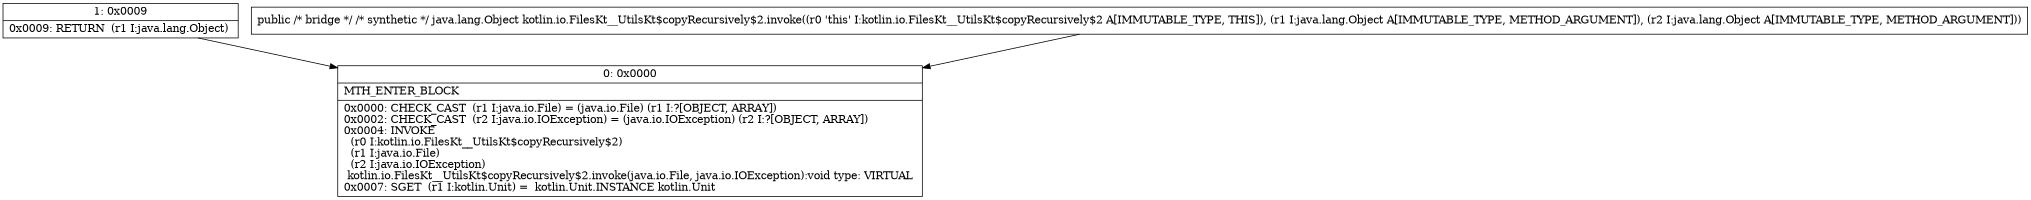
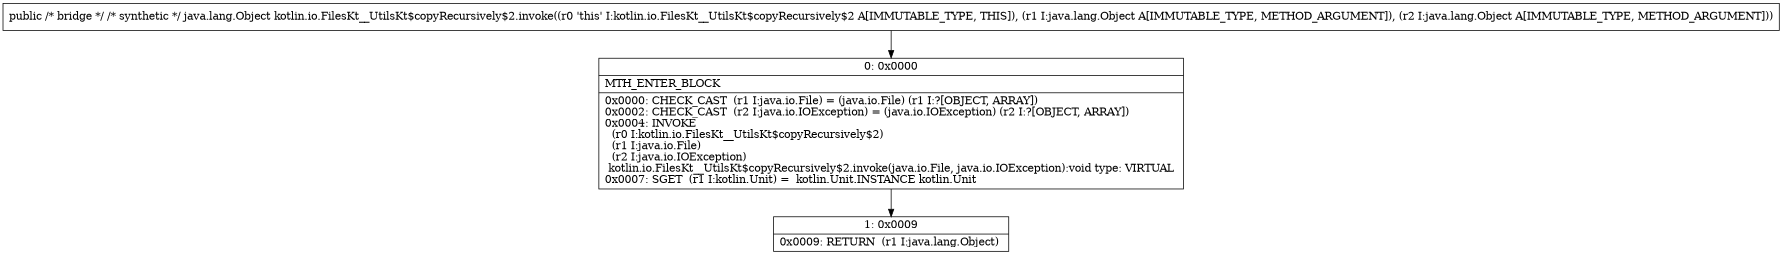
(264, 52) -> (891, 199)
